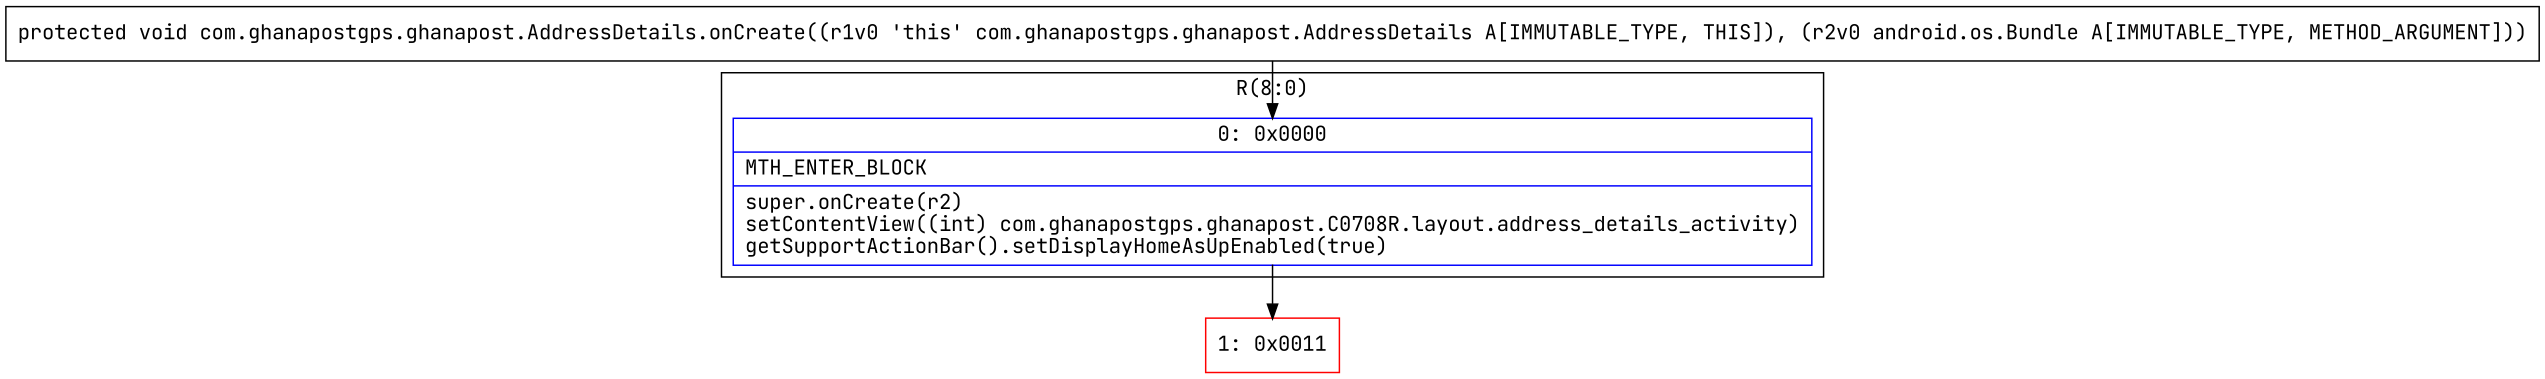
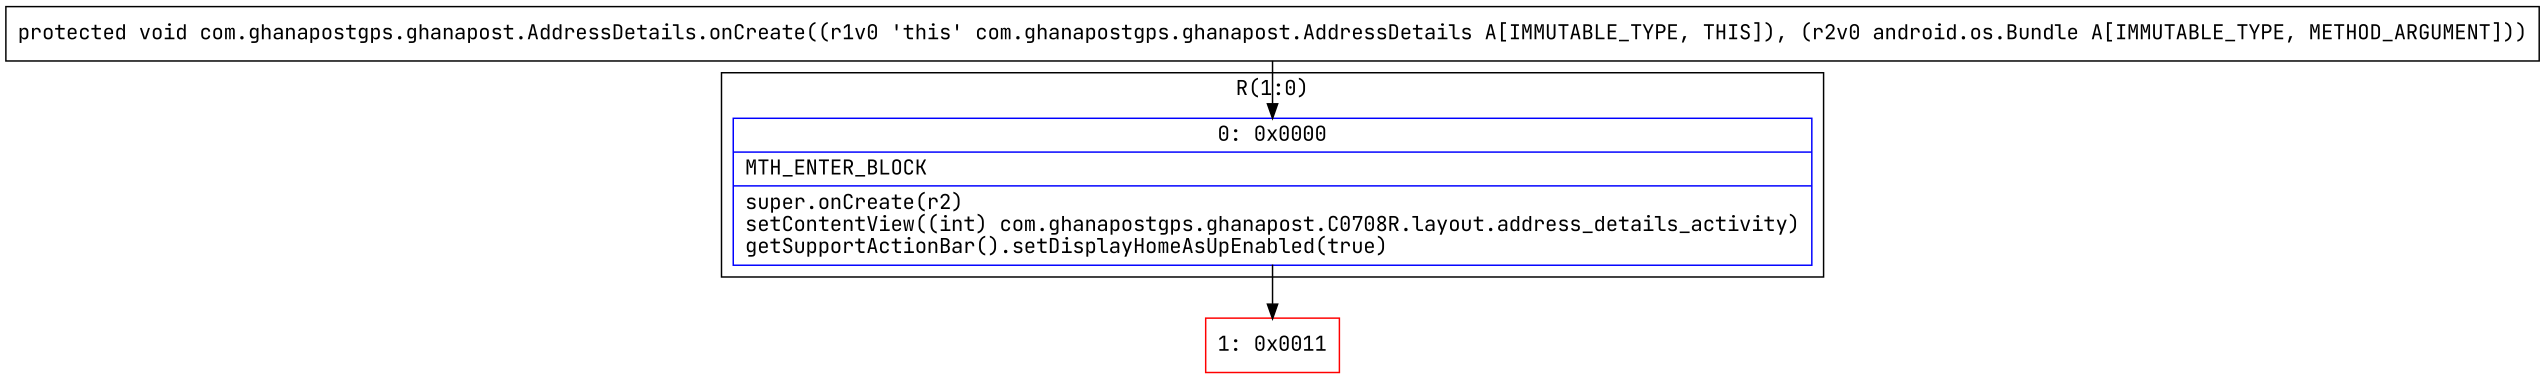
(1273, 90) -> (1273, 90)
